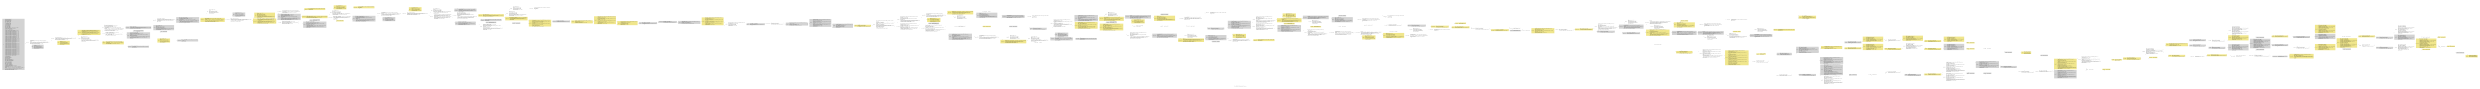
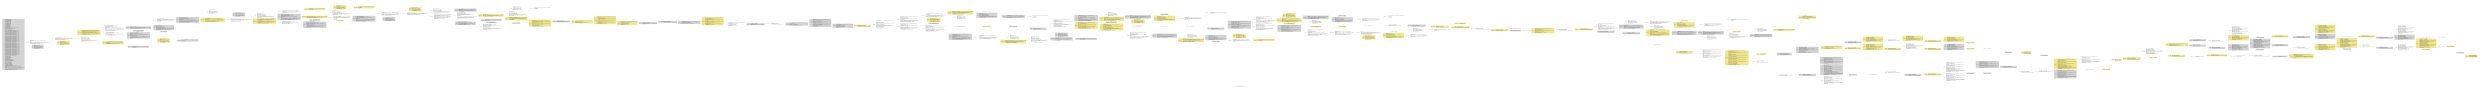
(265, 15) -> (265, 15)
(1342, 27) -> (1342, 27)
(2442, 37) -> (2442, 37)
